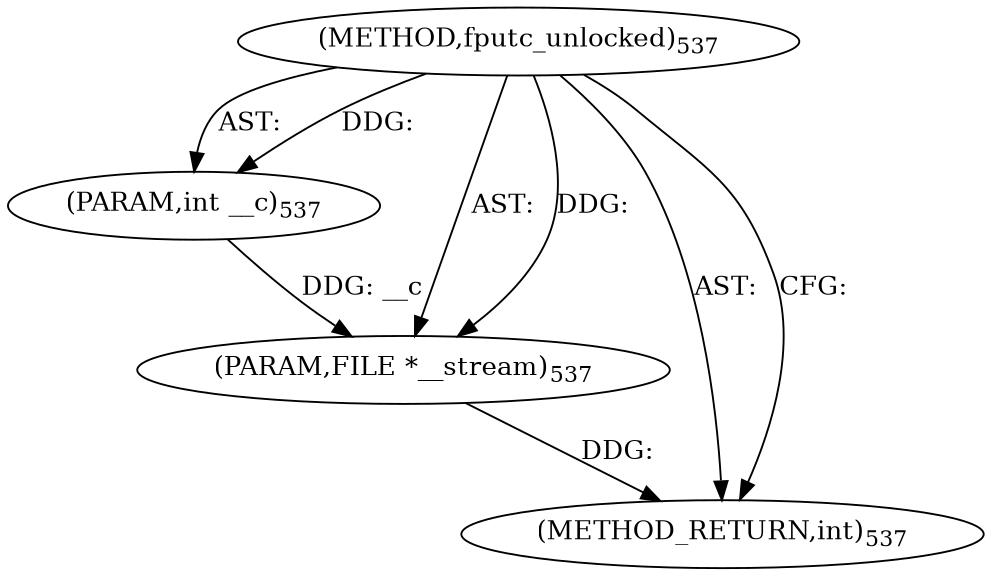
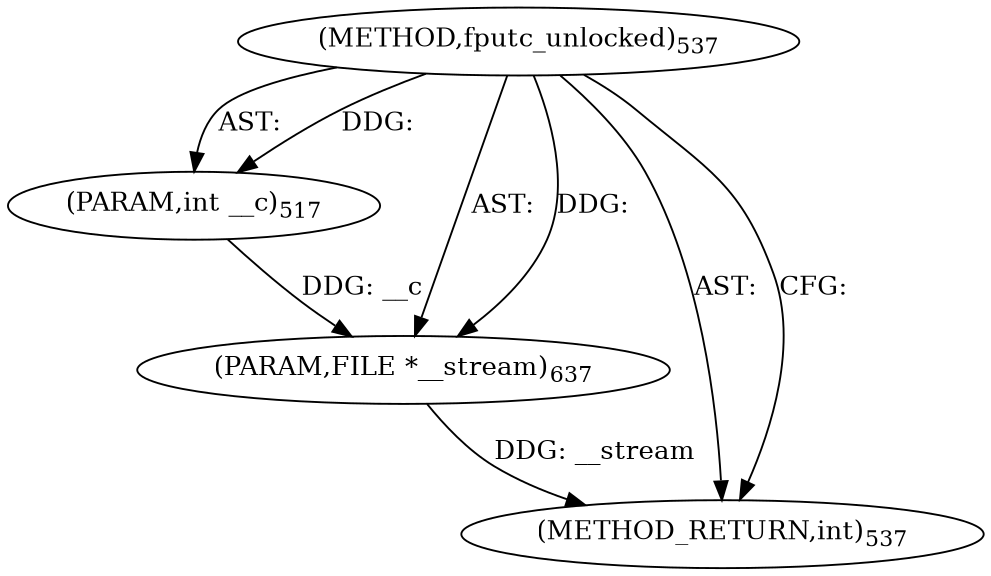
(301, 203) -> (301, 203)
(572, 367) -> (572, 367)
(622, 452) -> (595, 452)
